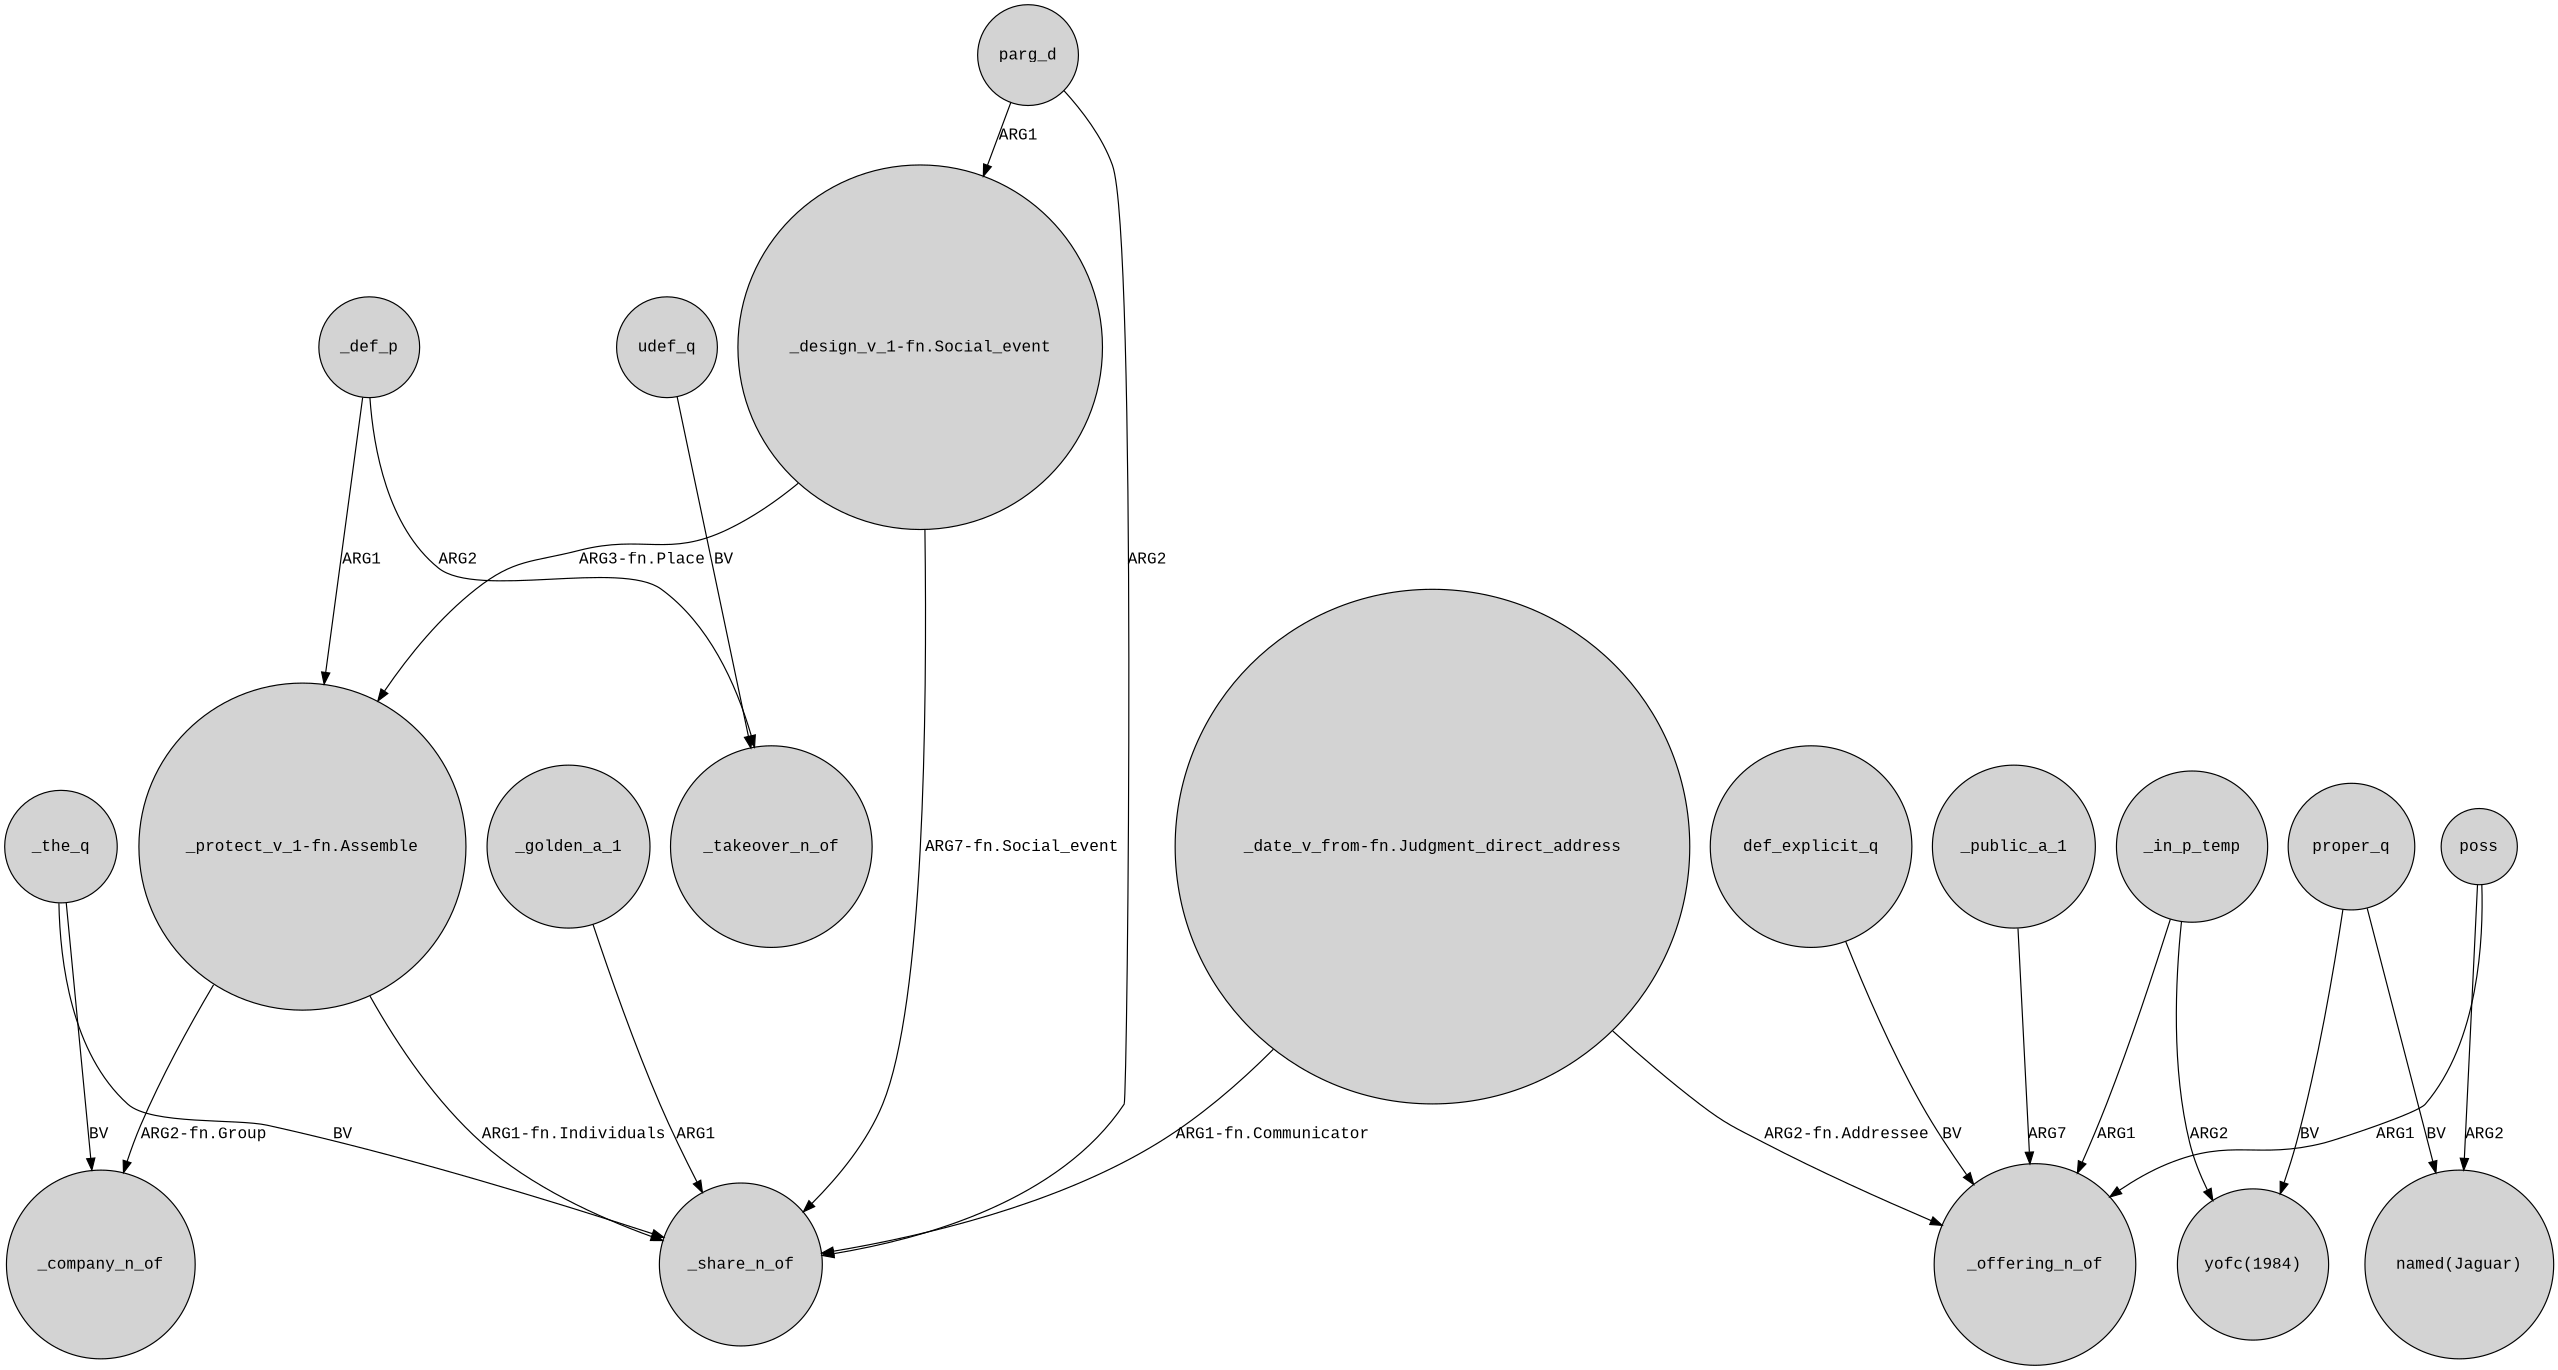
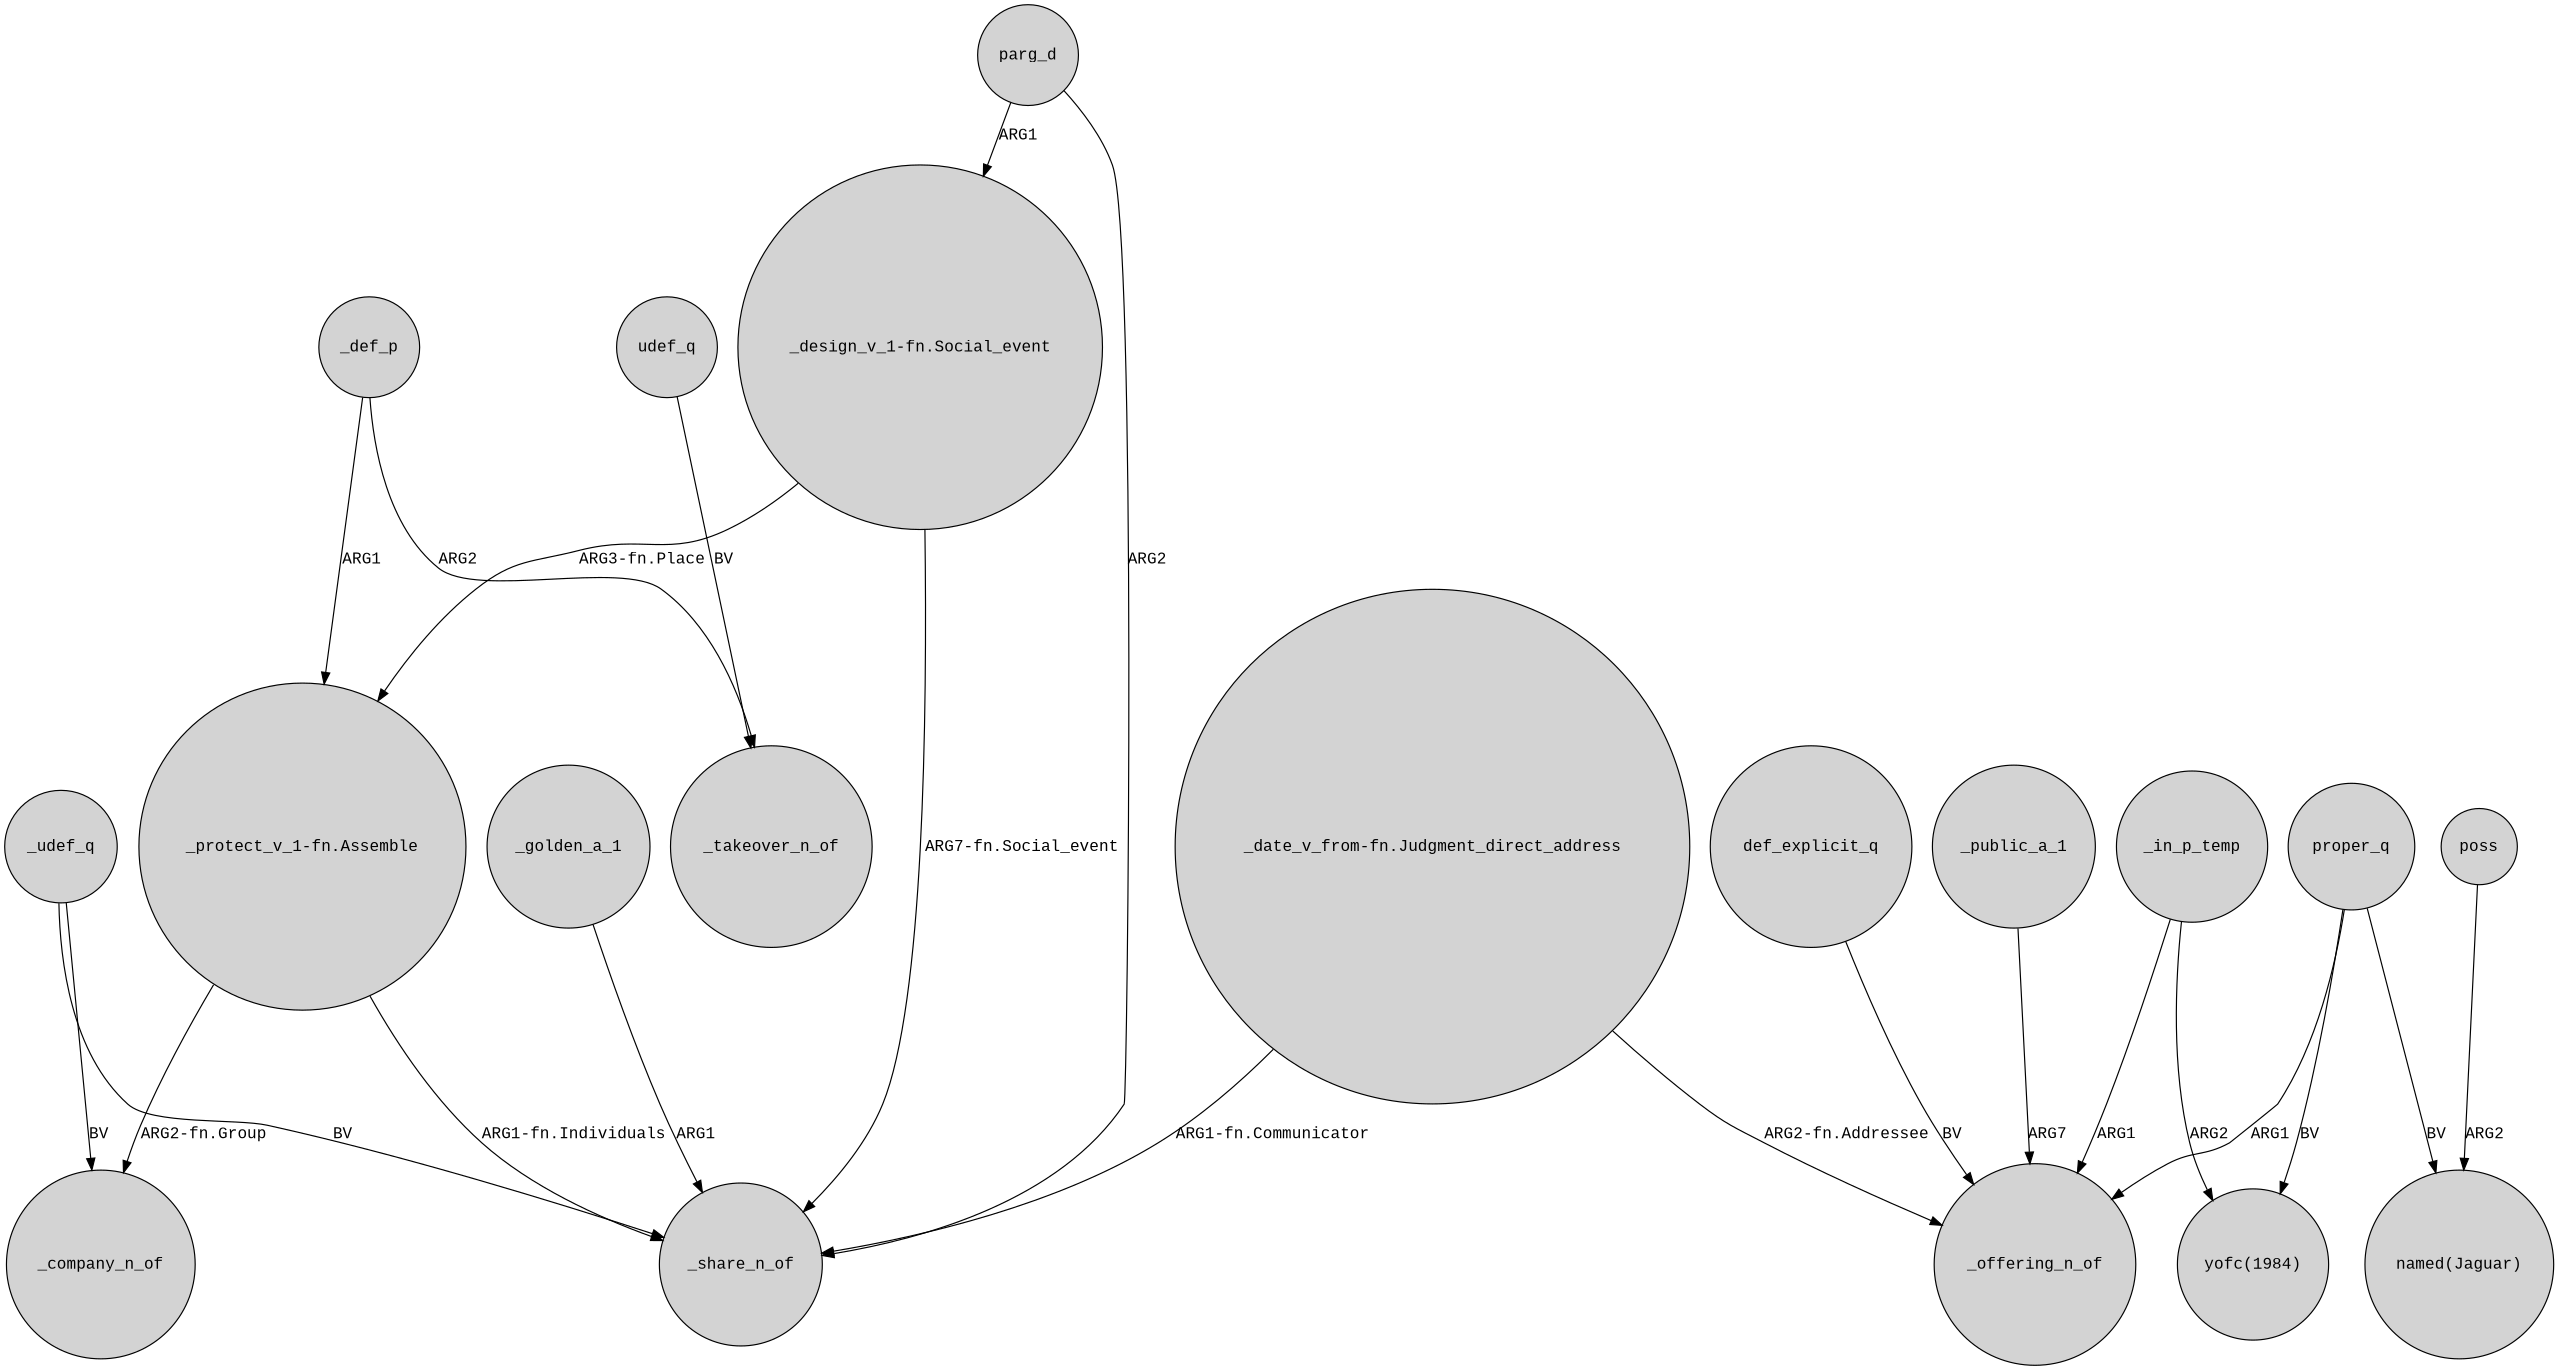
(61, 847) -> (61, 847)
(2384, 1123) -> (2284, 1093)
